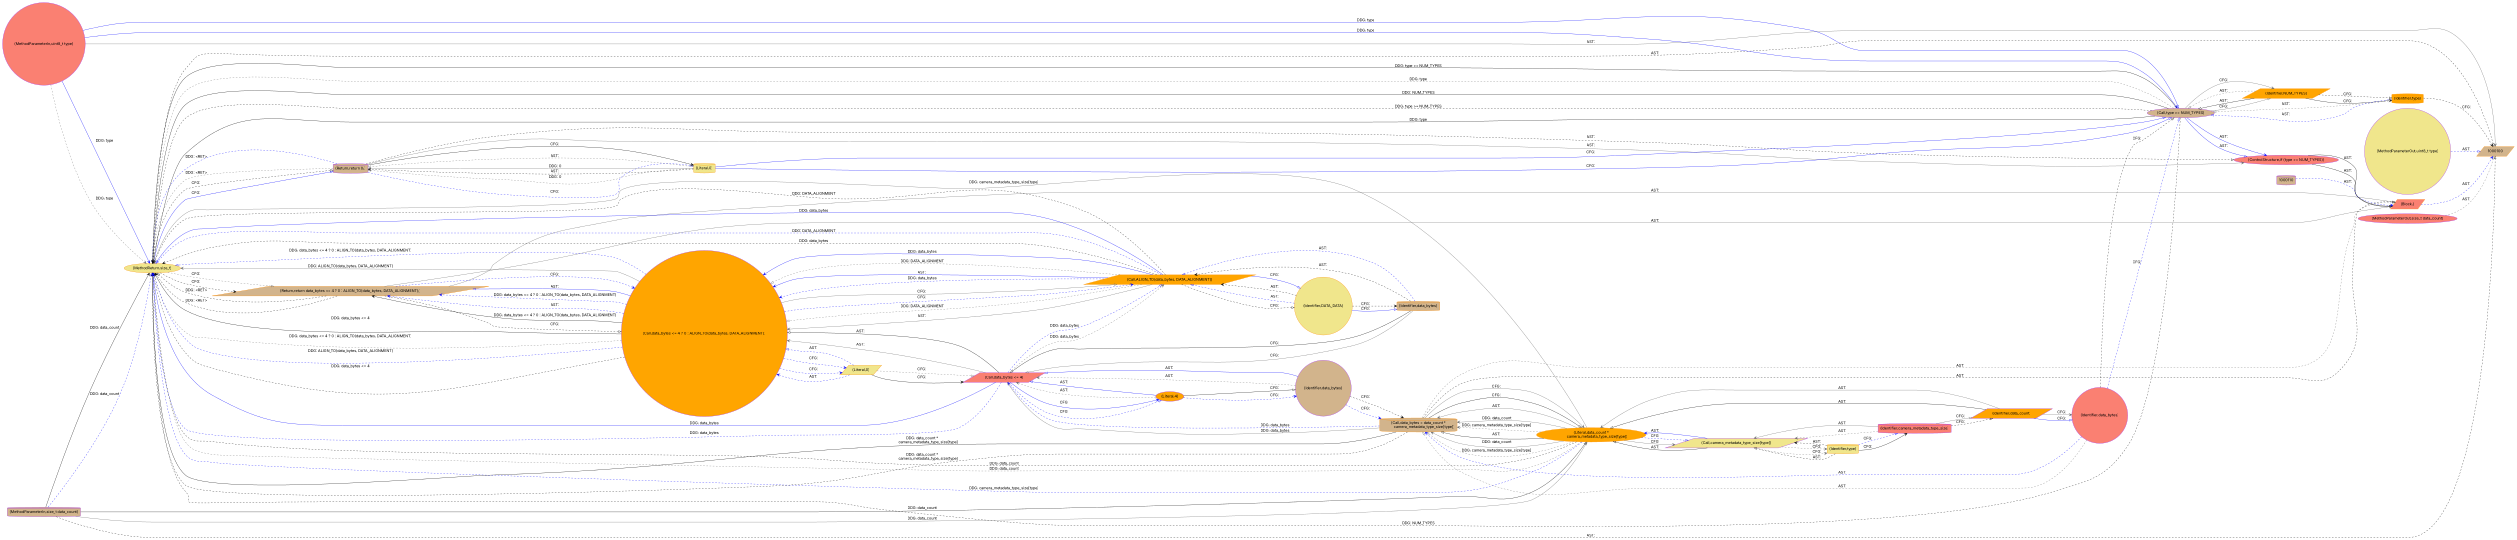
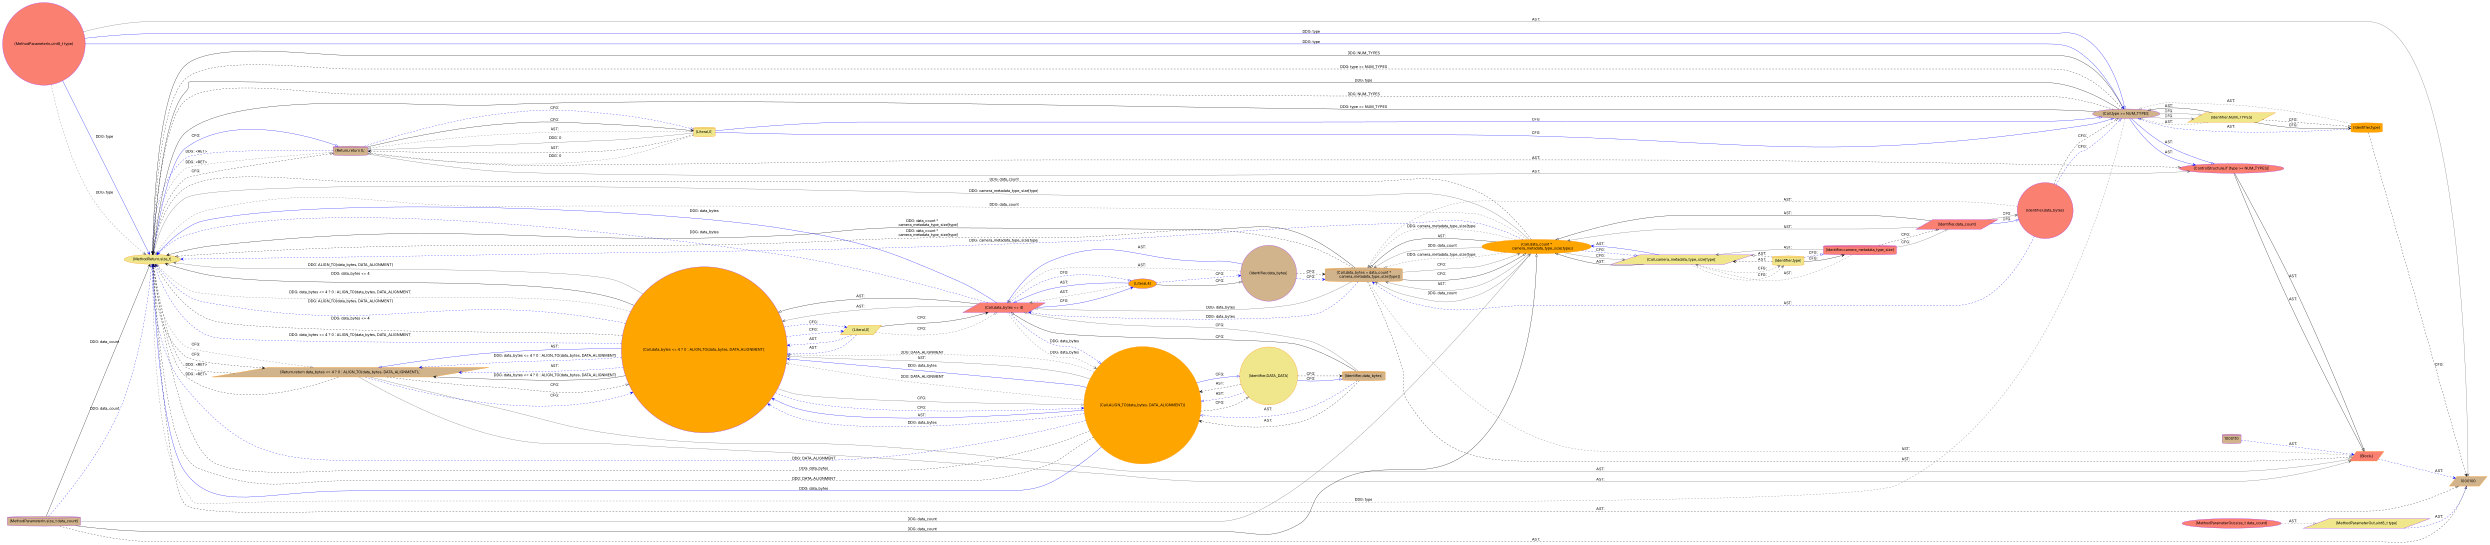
(2286, 94) -> (2232, 118)
(2408, 151) -> (2367, 523)
(2477, 194) -> (2297, 523)
(1170, 280) -> (1143, 405)
(2012, 414) -> (1957, 224)
(1591, 435) -> (1537, 247)
